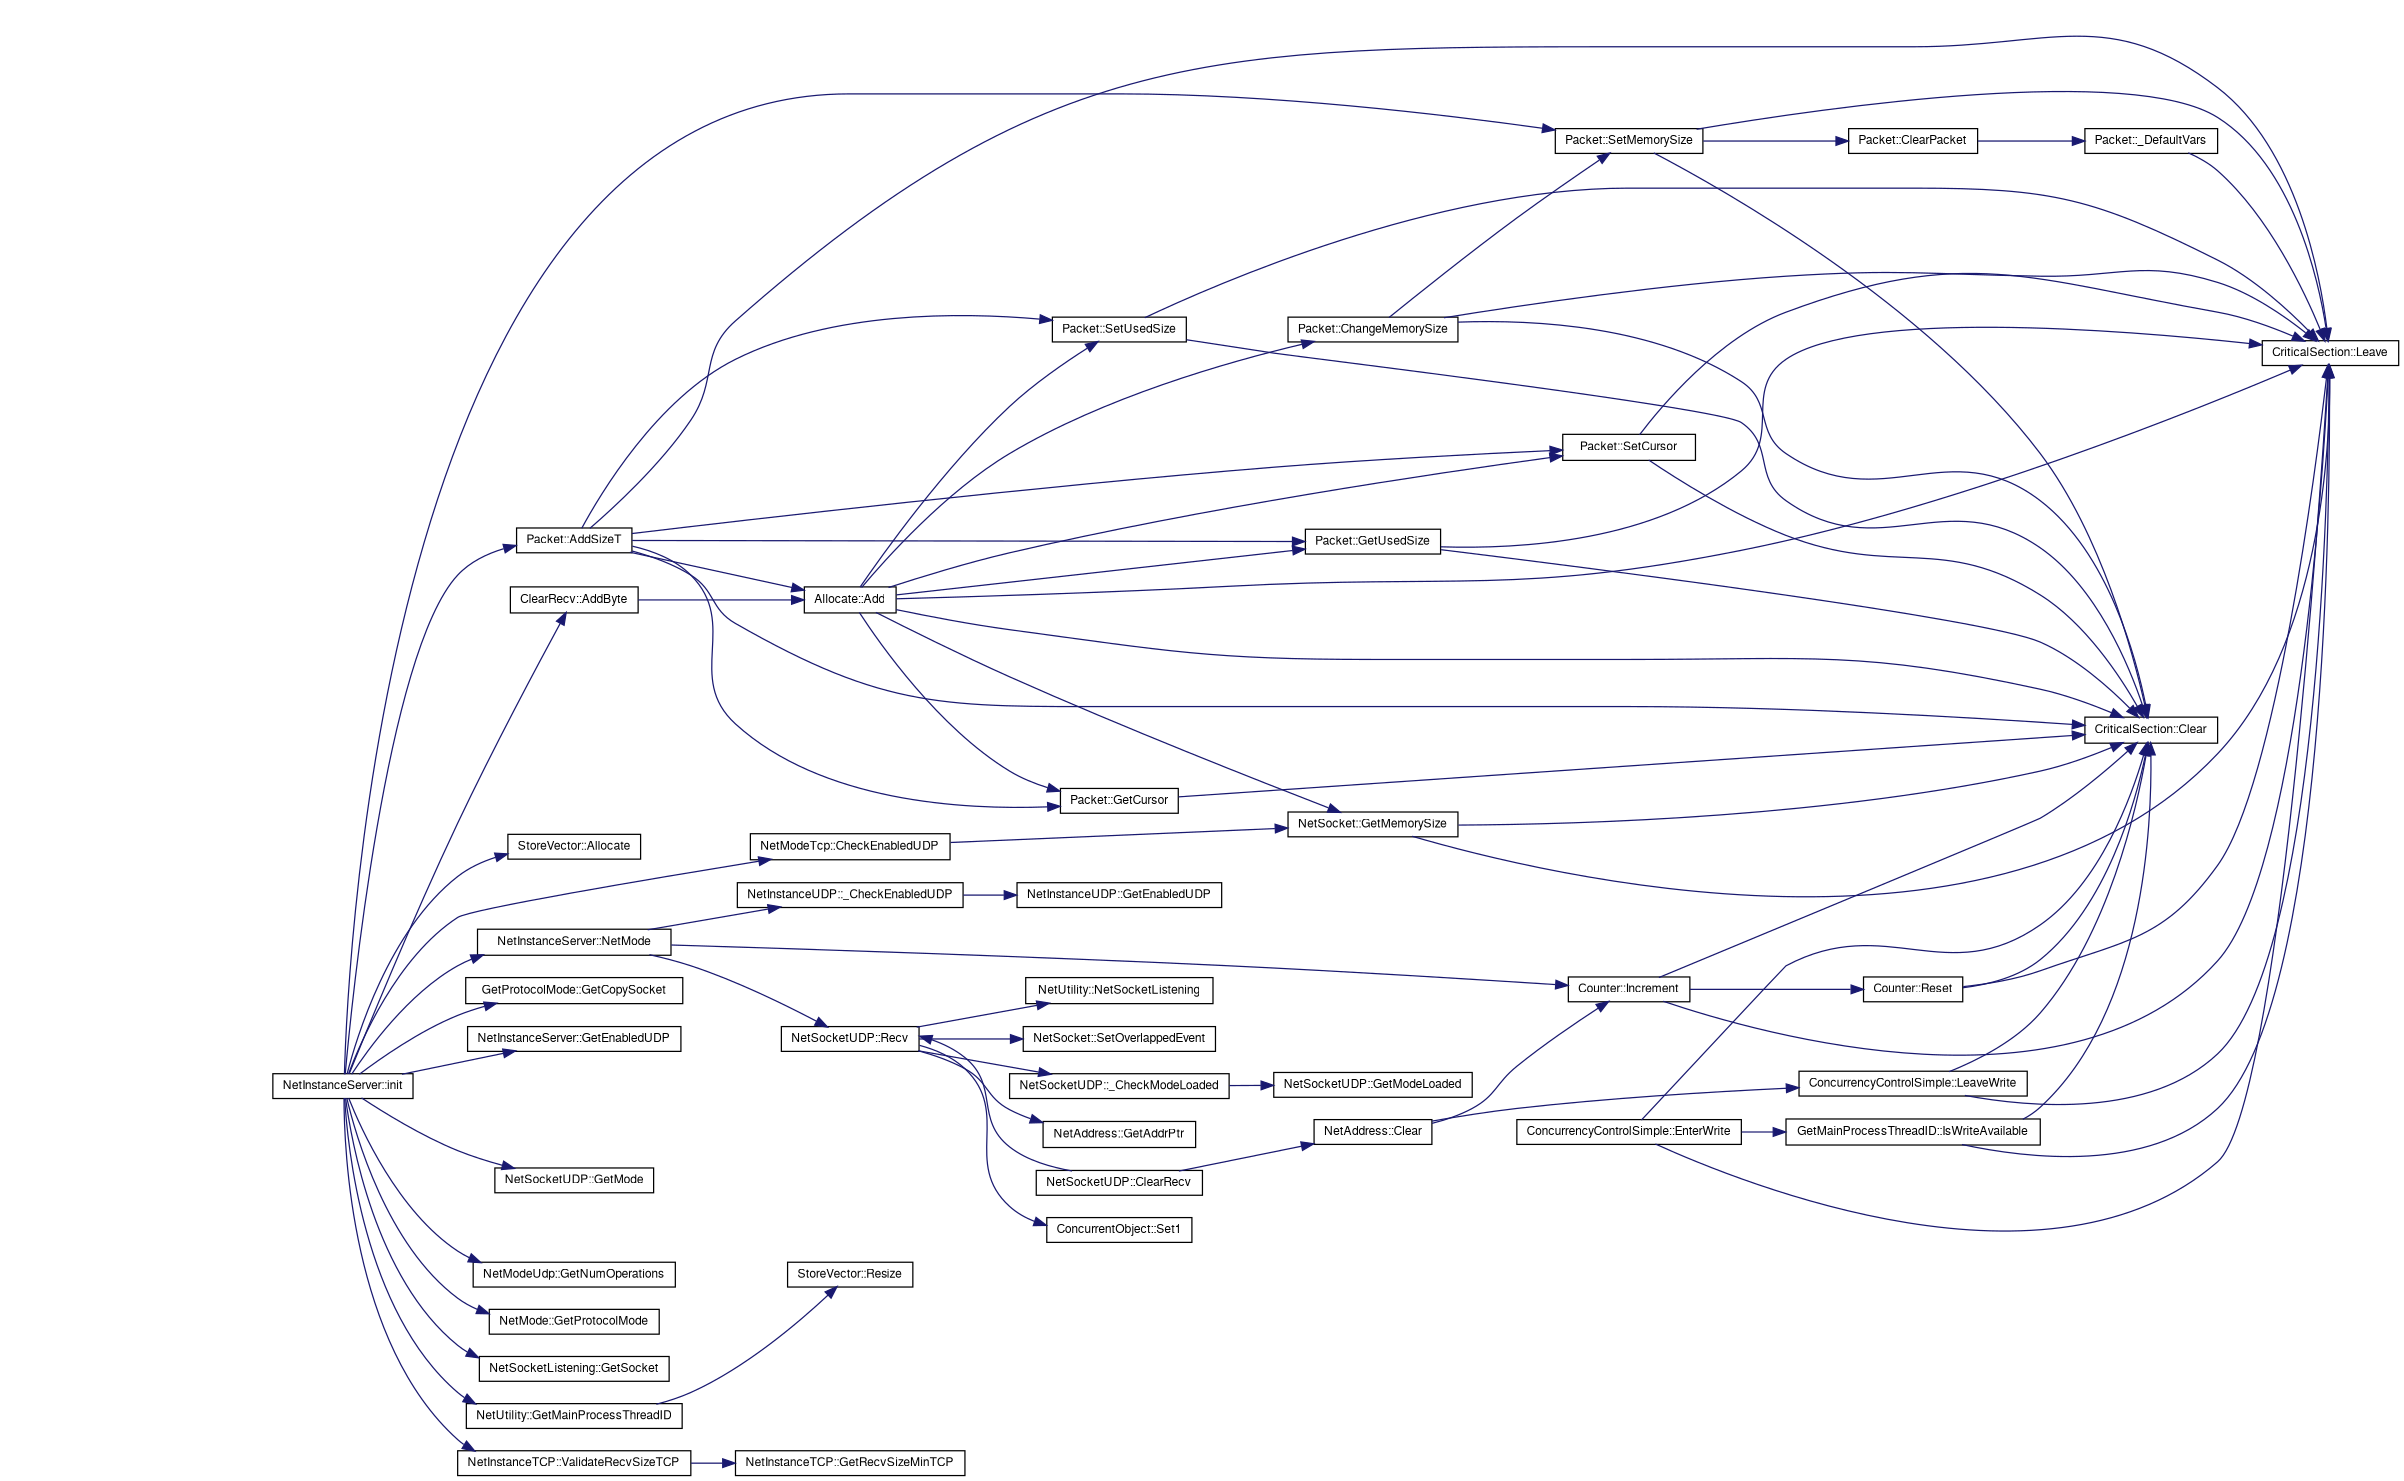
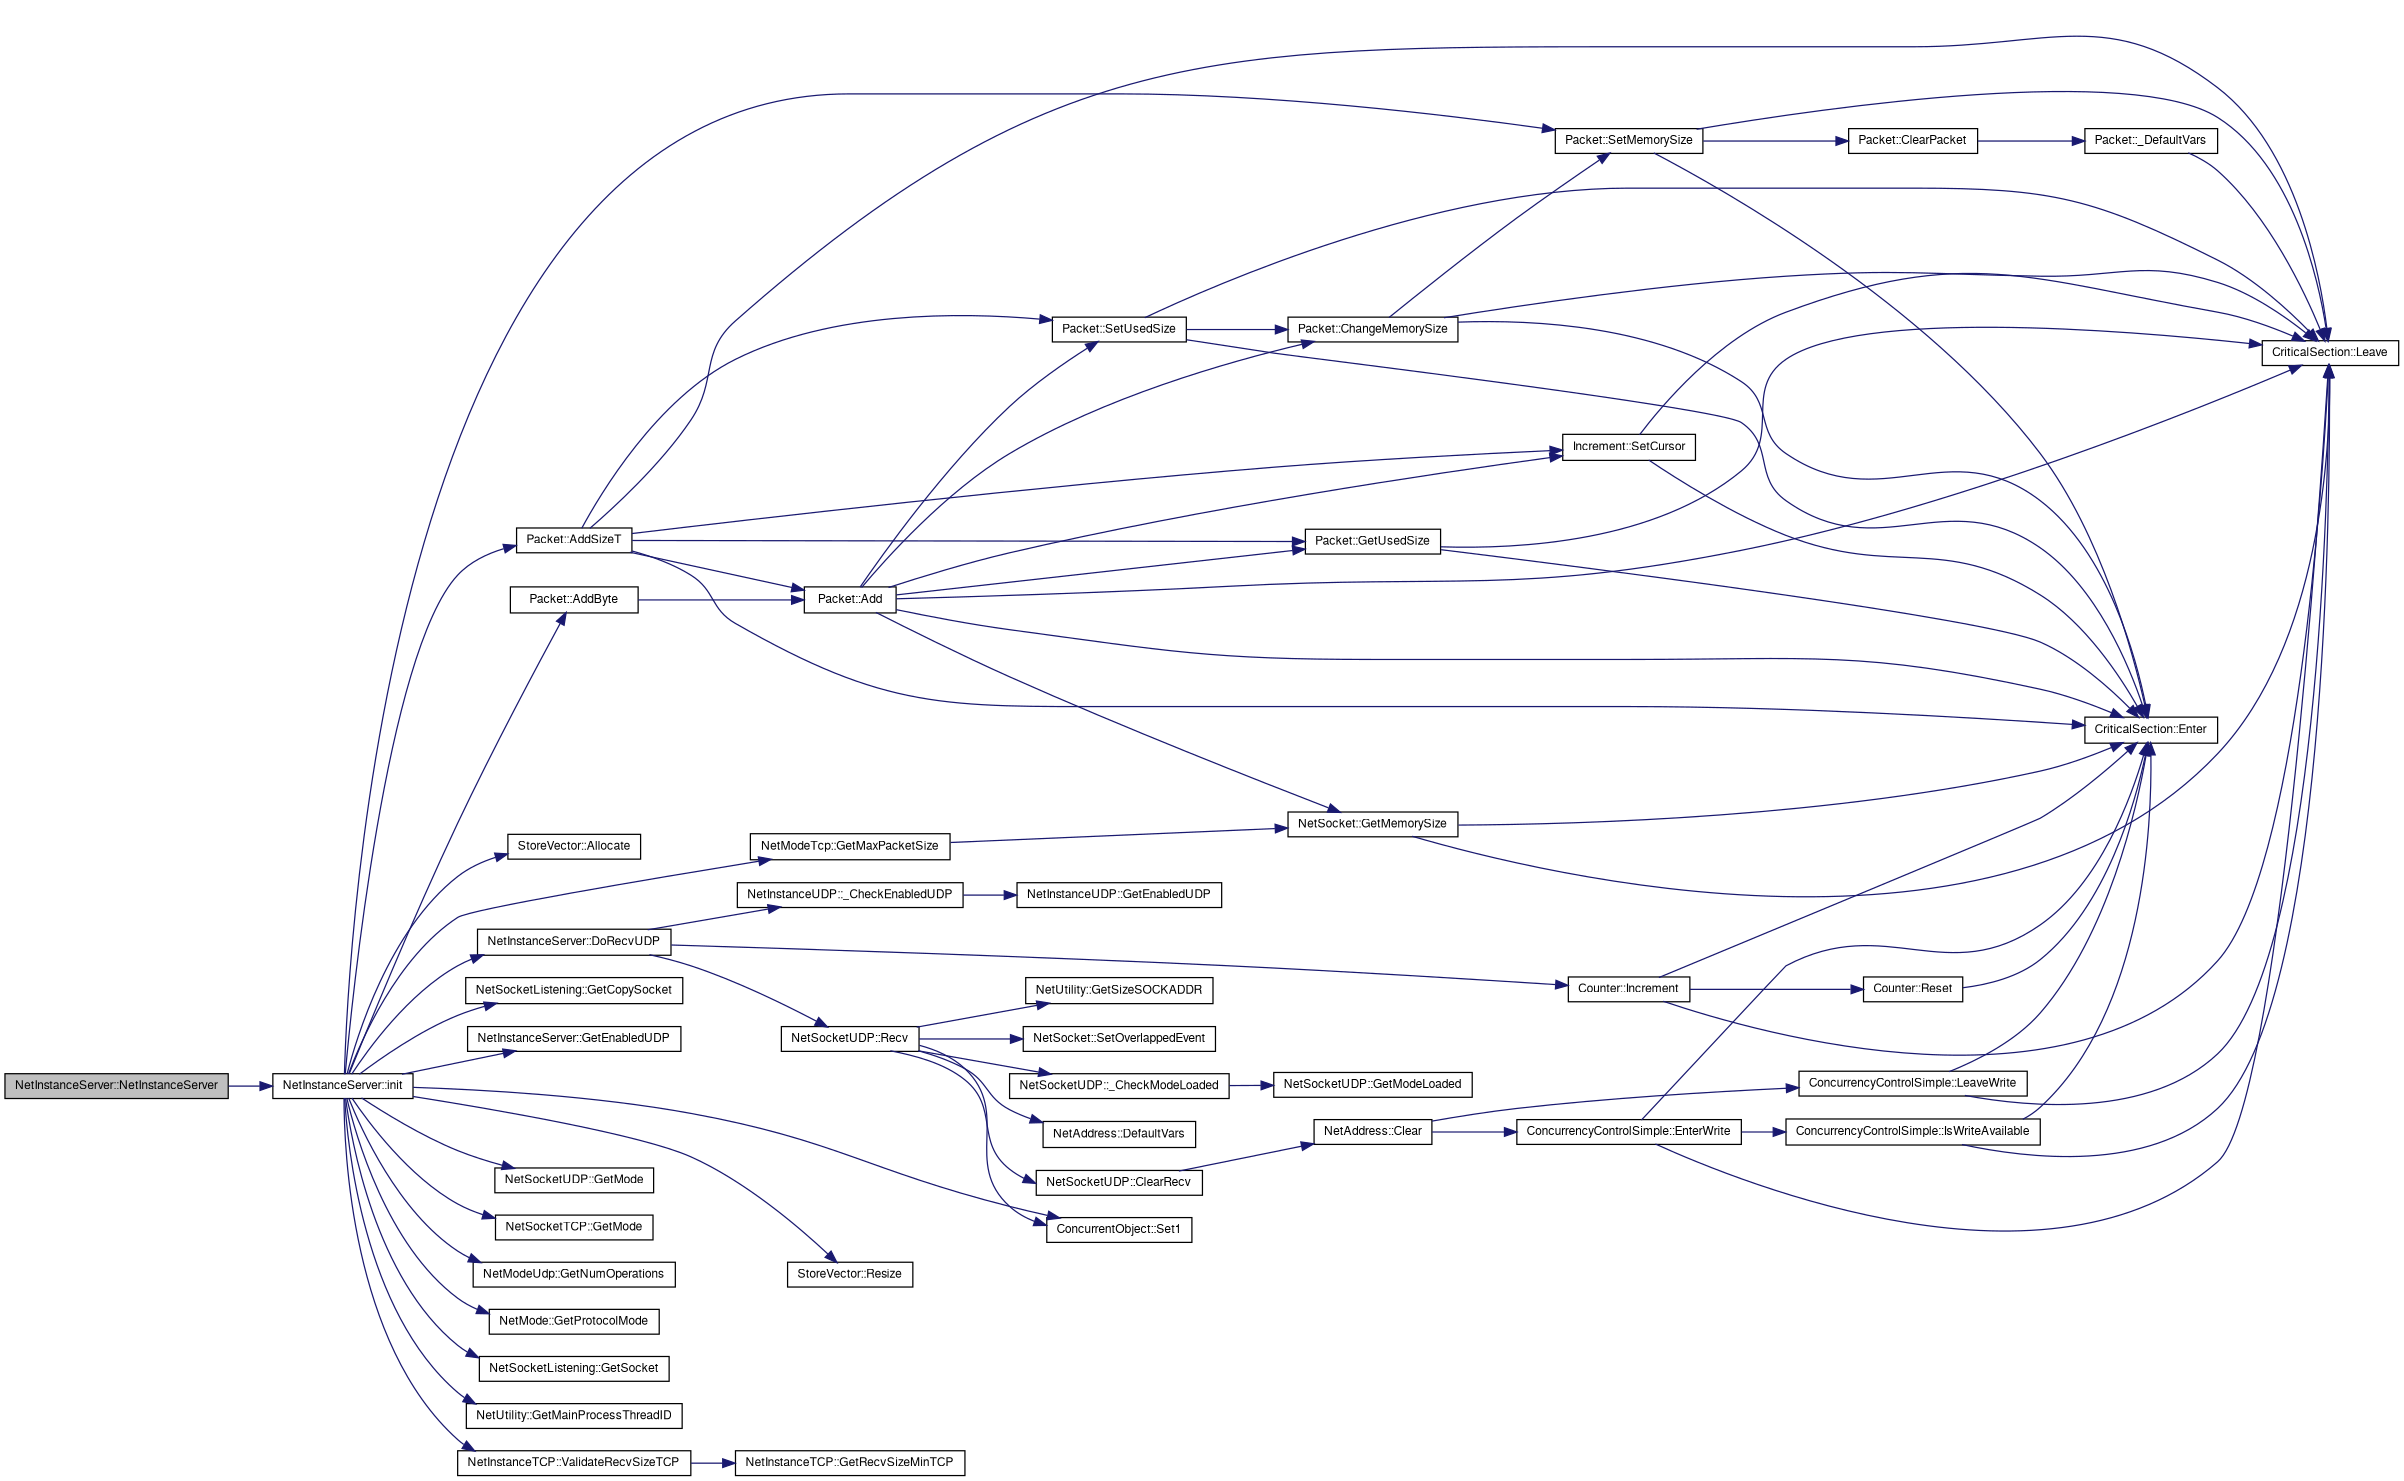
none -> (1231, 330)
(1629, 447) -> (1629, 447)
(574, 600) -> (574, 600)
(850, 600) -> (850, 600)
(2151, 730) -> (2151, 730)
(2258, 768) -> none
(1119, 801) -> none
(850, 847) -> (850, 847)
(574, 942) -> (574, 942)
(574, 991) -> (574, 991)
(1119, 991) -> (1119, 991)
(1515, 1068) -> (1468, 1132)
none -> (117, 1086)
none -> (736, 1123)
(996, 1131) -> (960, 1077)
(1913, 1132) -> (1913, 1132)
(1119, 1134) -> (1119, 1134)
none -> (574, 1228)
(748, 1360) -> (636, 1139)
